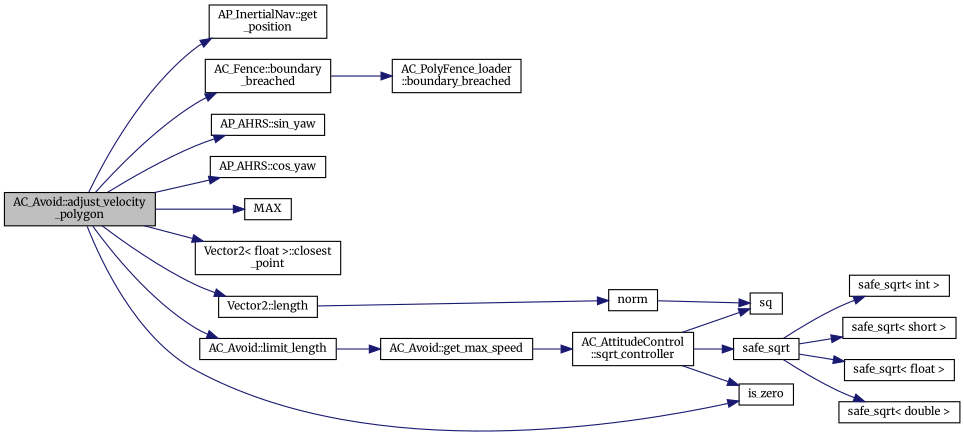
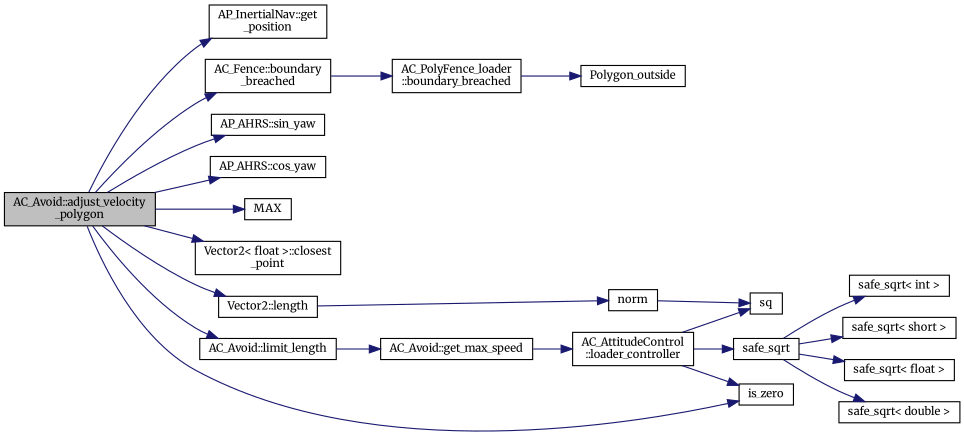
none -> (633, 76)
(633, 349) -> (633, 349)
